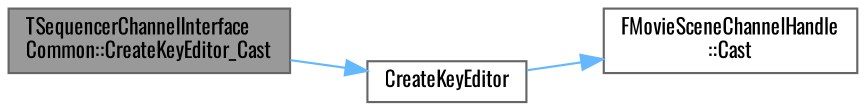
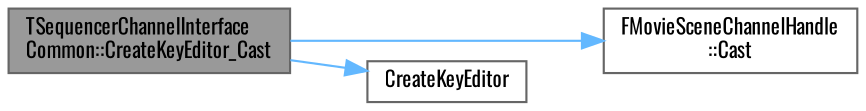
(554, 66) -> (436, 41)
